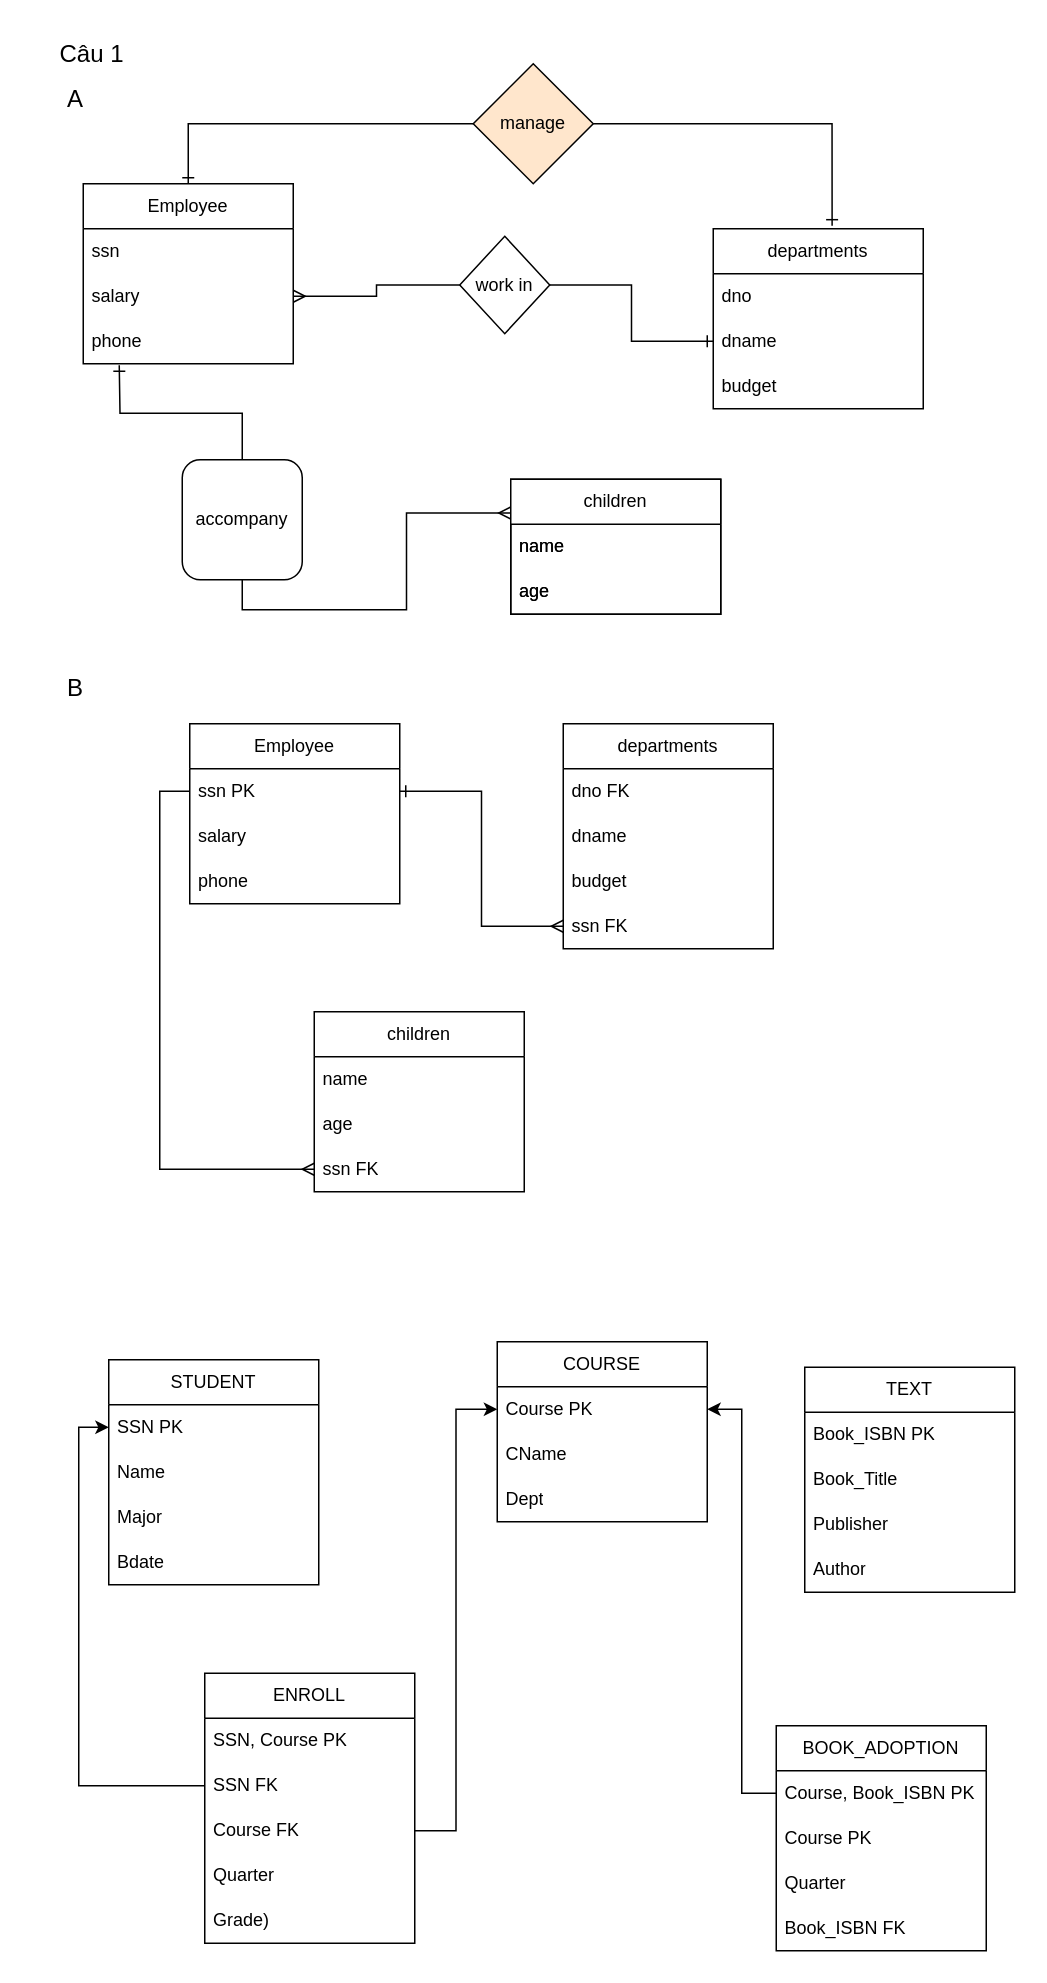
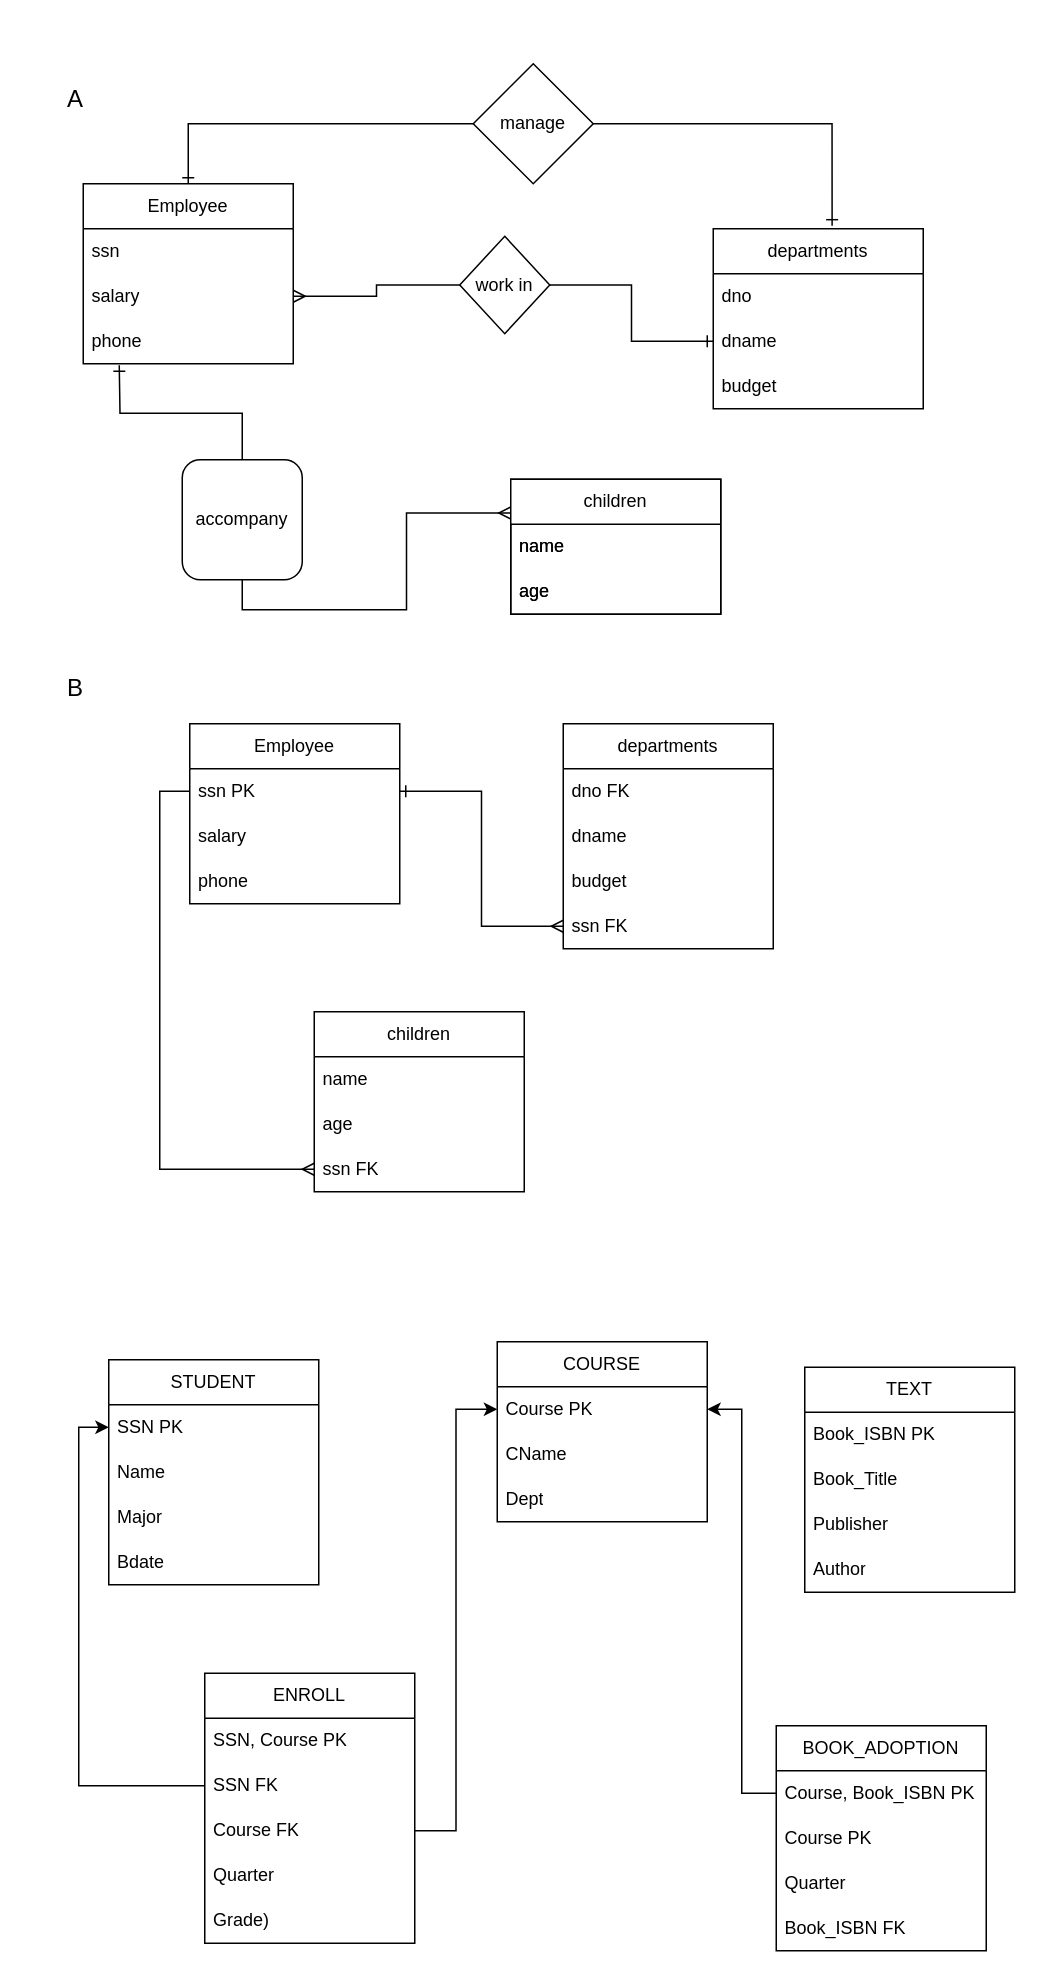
(92, 53) -> none
(533, 124) -> (533, 124)
